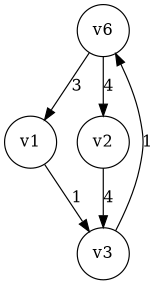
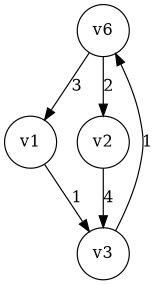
(109, 86) -> (109, 86)
